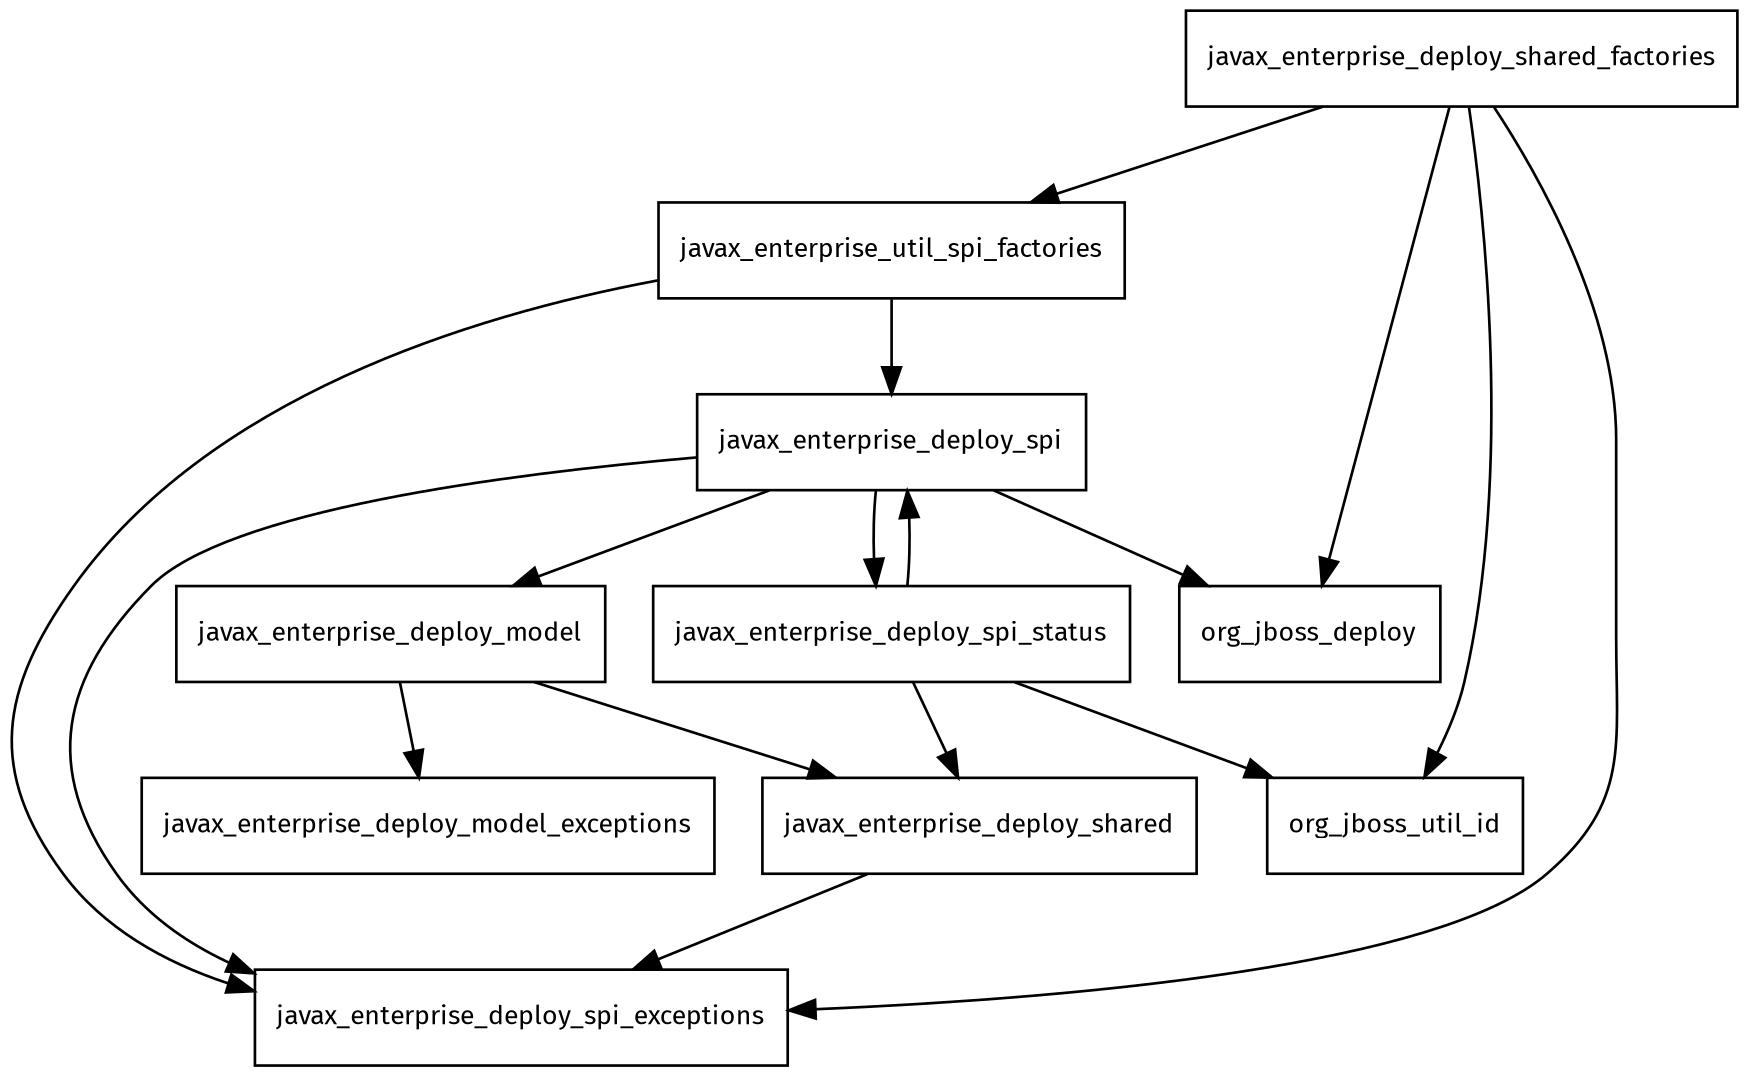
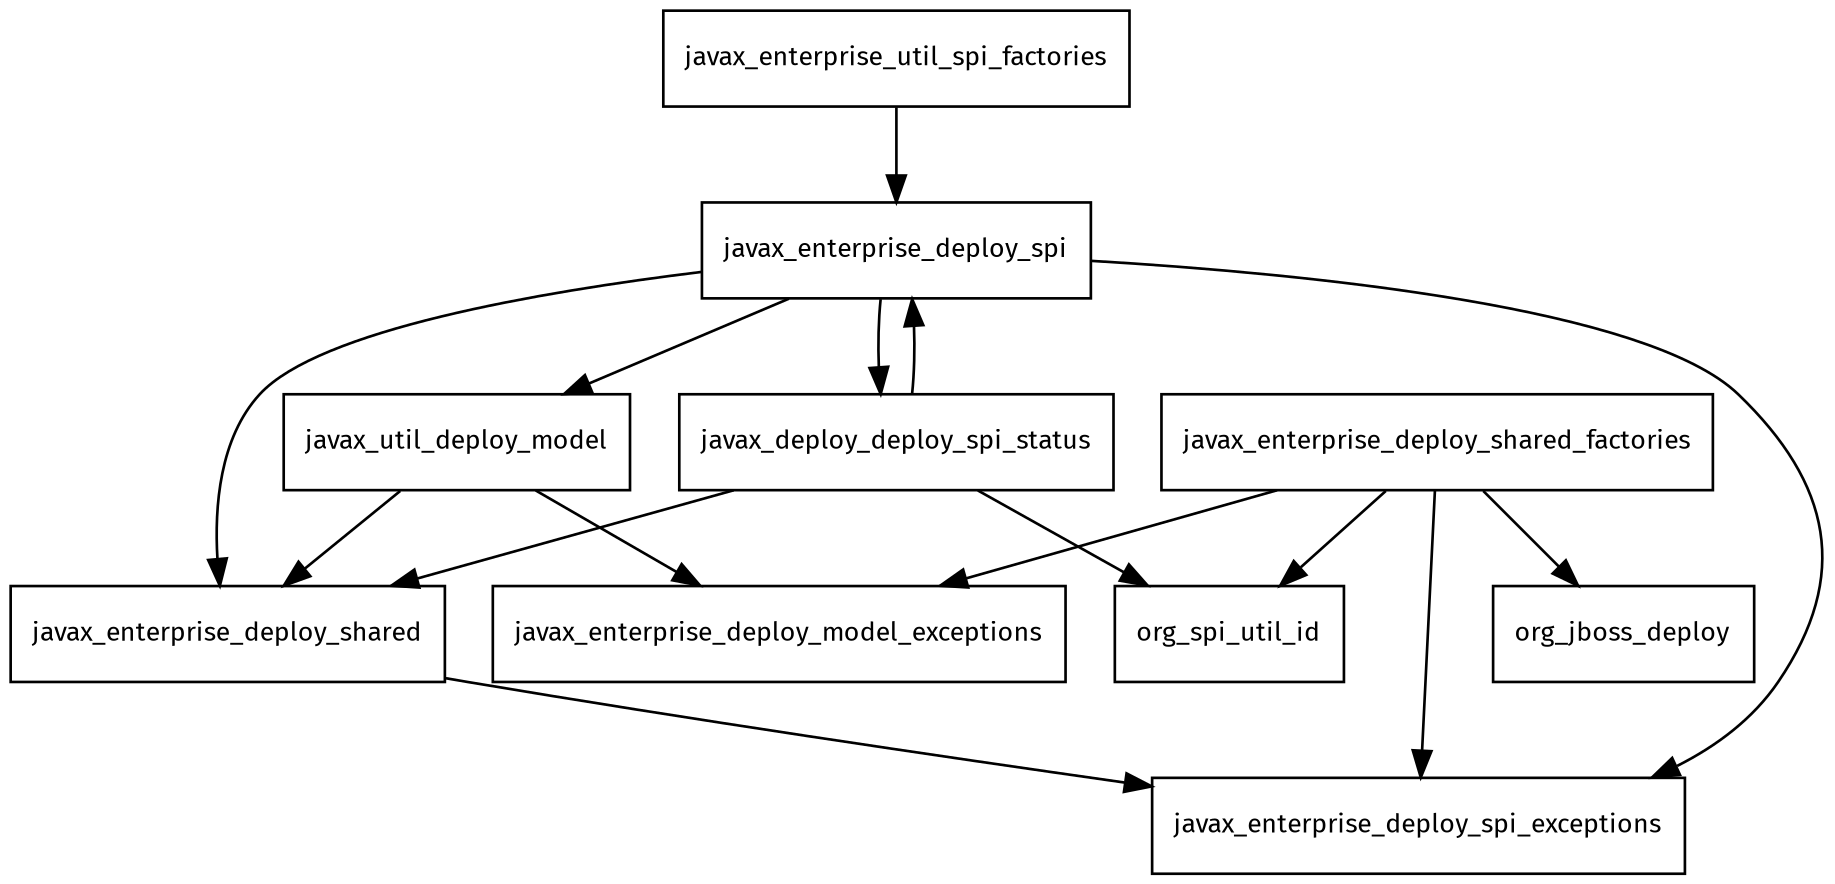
(1190, 150) -> (1121, 534)
(125, 526) -> none
(1089, 533) -> (389, 331)
(391, 634) -> (457, 442)
(892, 634) -> (896, 442)
(1395, 826) -> (1229, 634)
